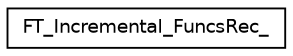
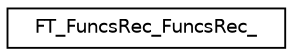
(146, 28) -> (146, 28)
